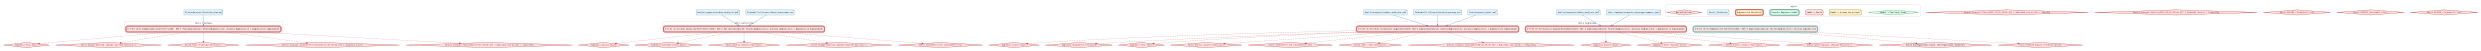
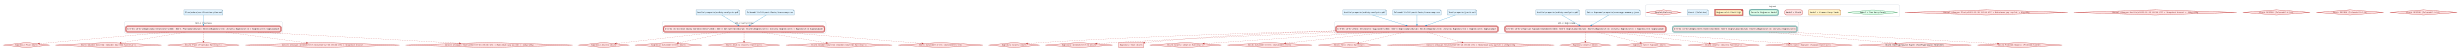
(1749, 12) -> (1729, 12)
(1141, 45) -> (1131, 45)
